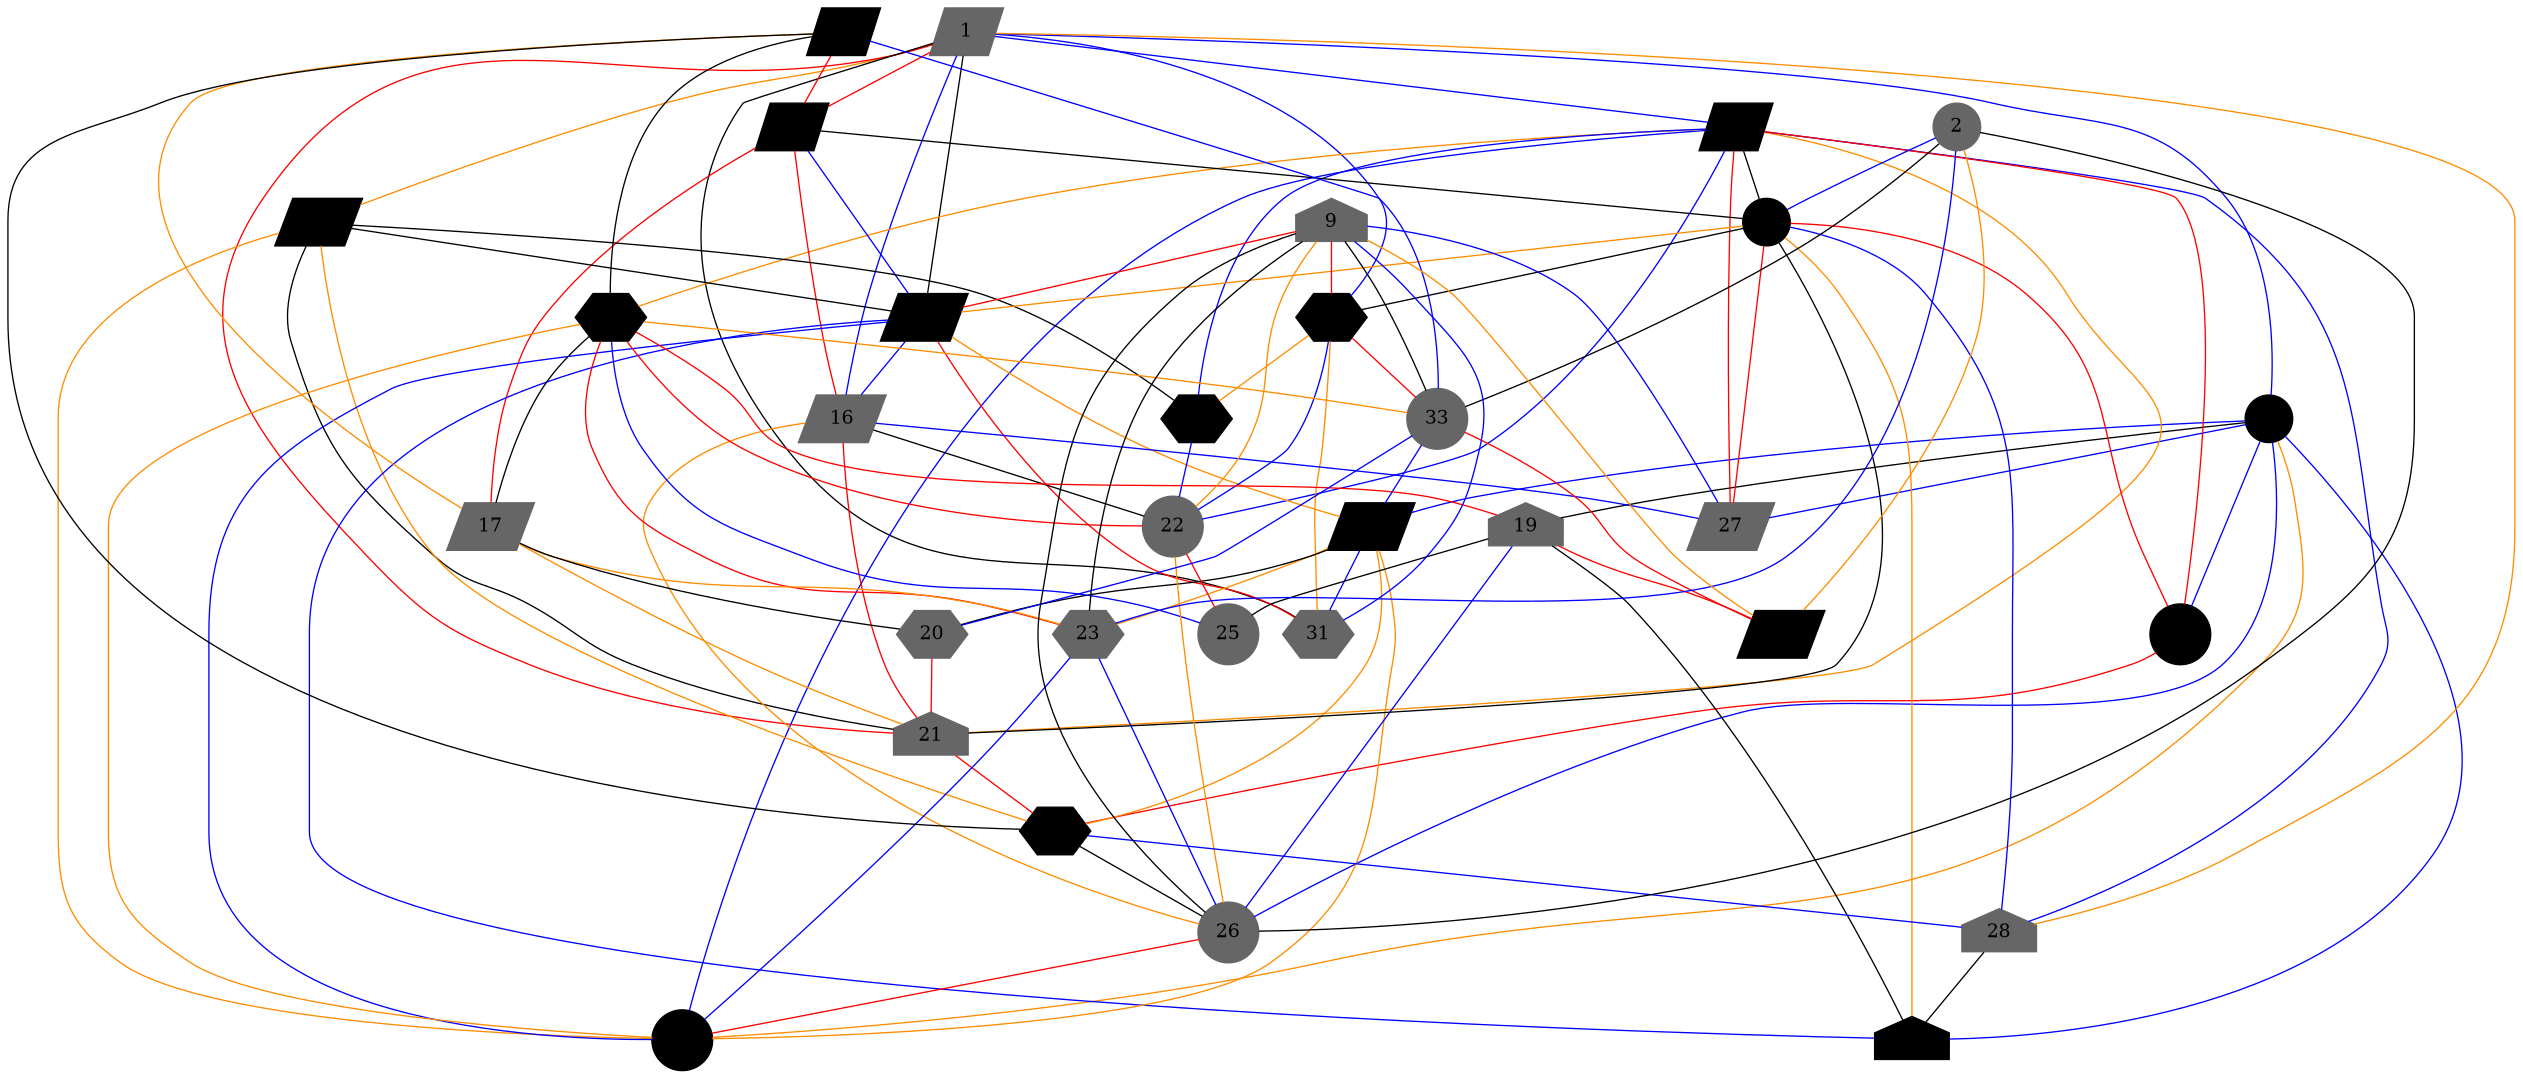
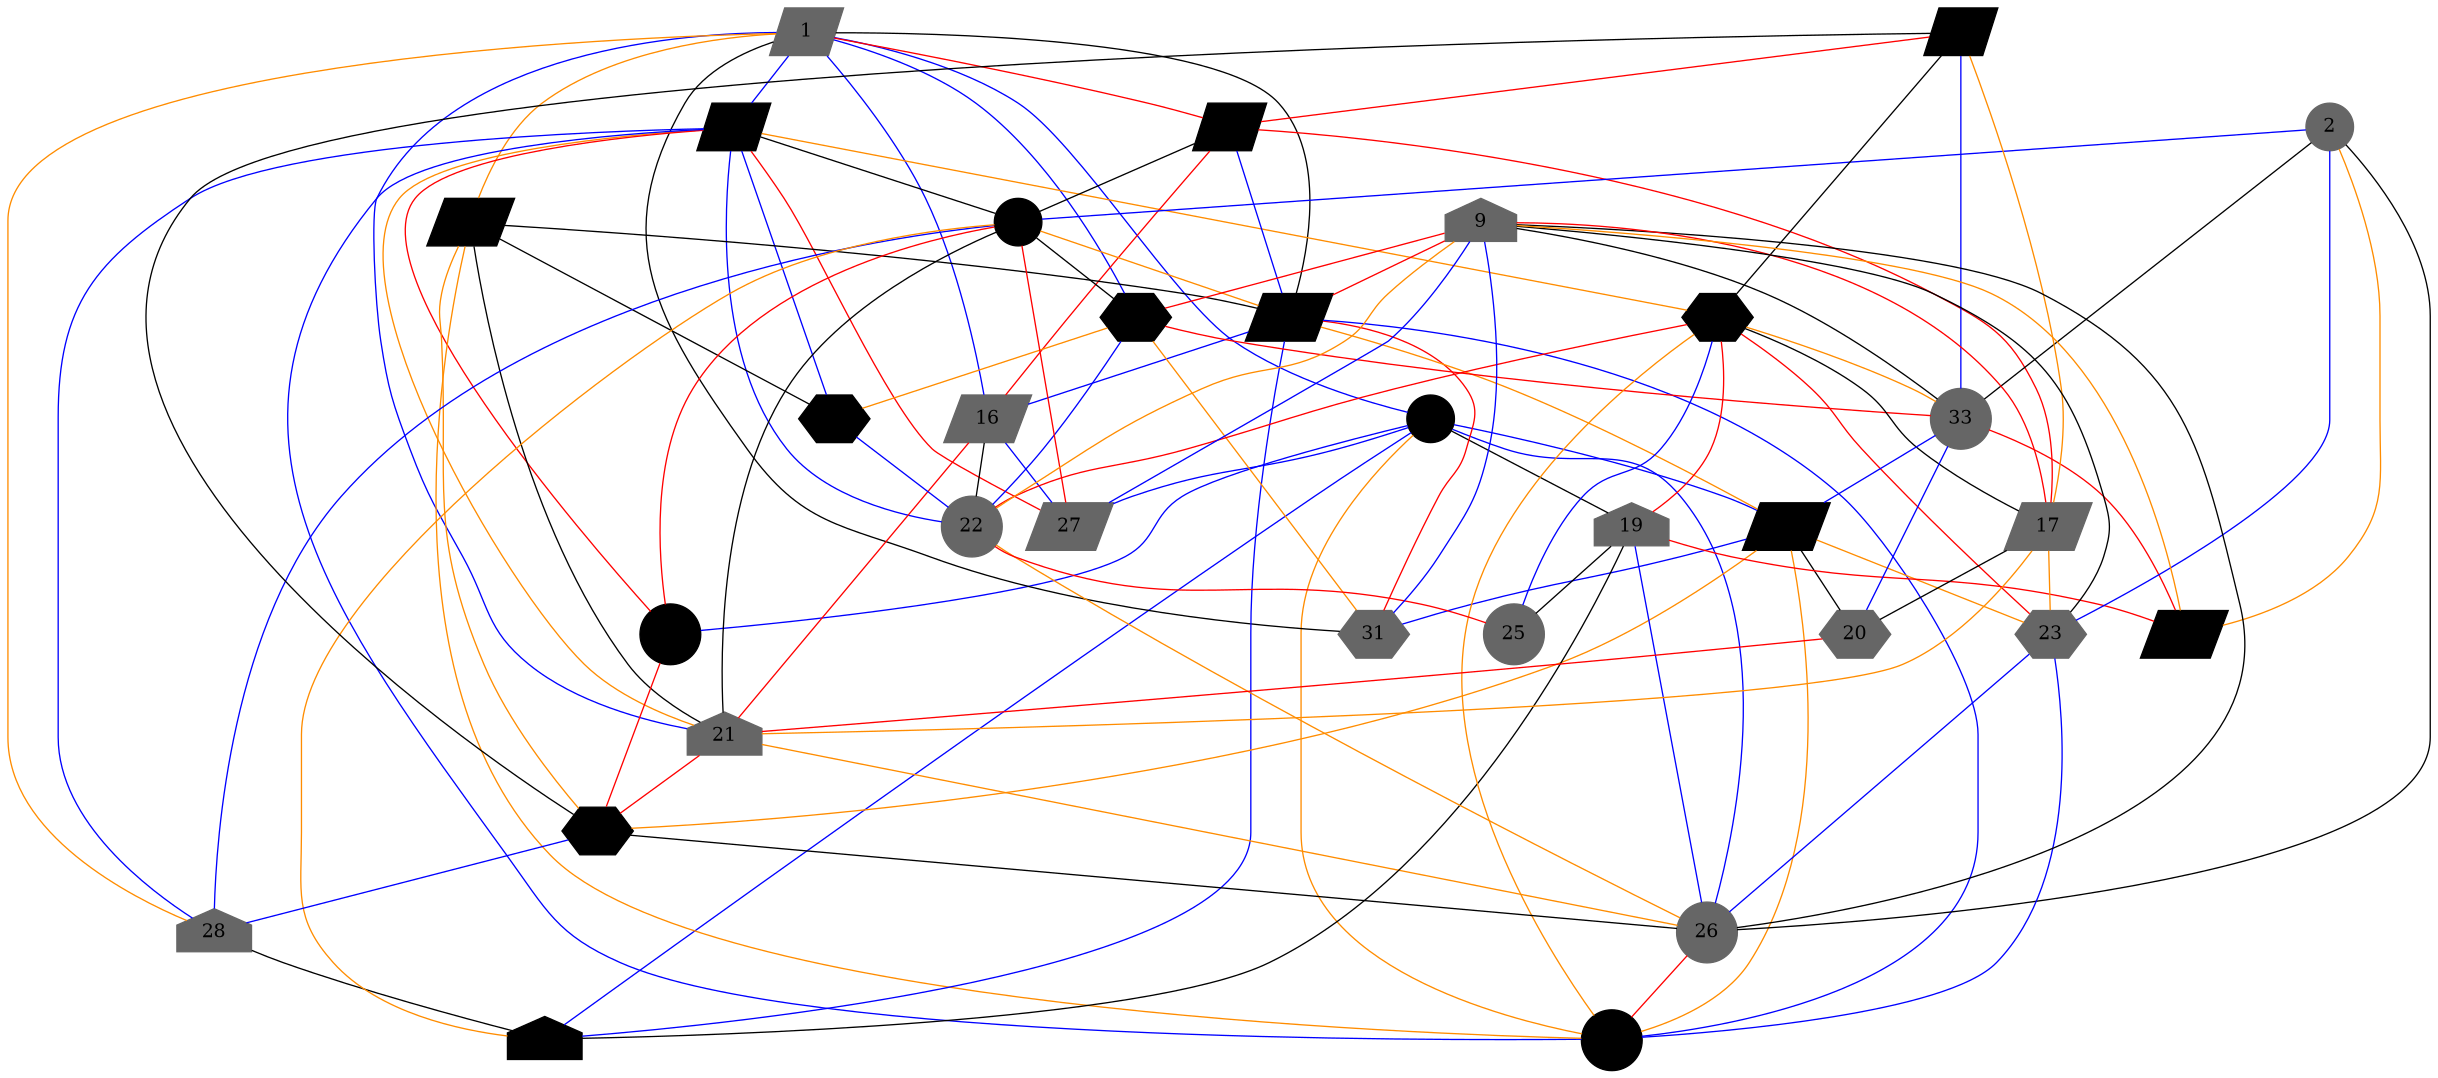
none -> (1836, 277)
(228, 279) -> (377, 309)
(741, 679) -> (1220, 835)
